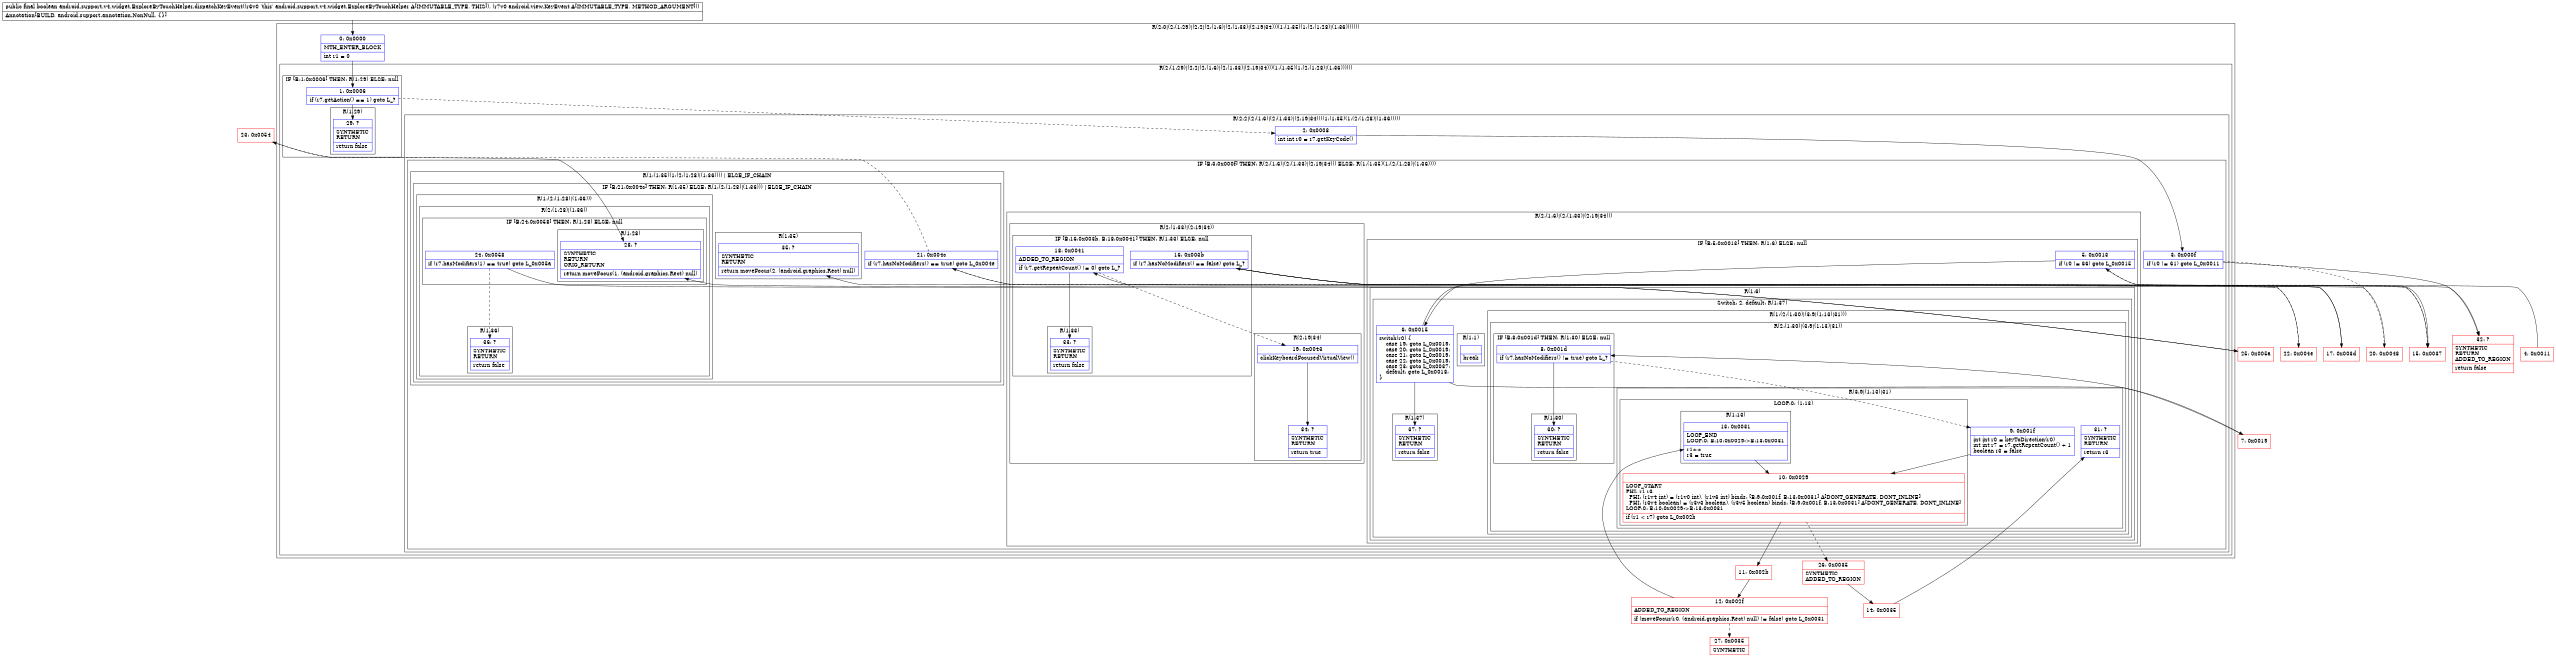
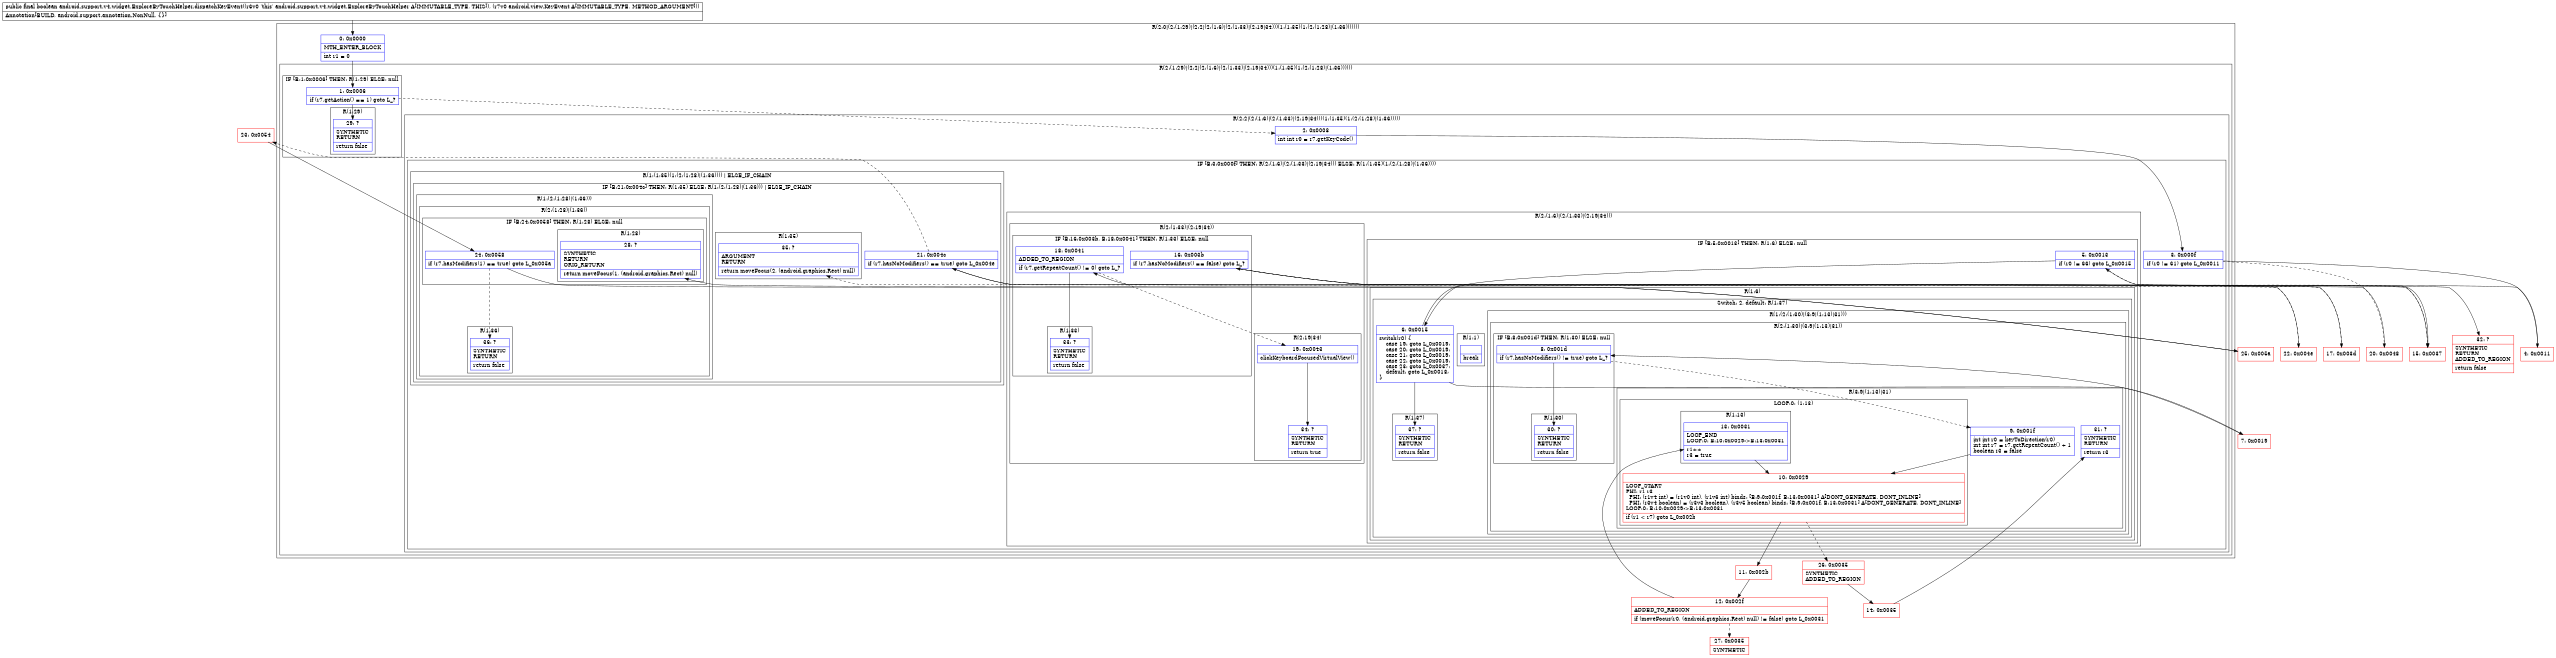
(466, 158) -> (369, 196)
(738, 257) -> (738, 257)
(2364, 272) -> (2402, 269)
(1586, 285) -> (1586, 285)
(1645, 285) -> (1645, 285)
(1809, 285) -> (1809, 285)
